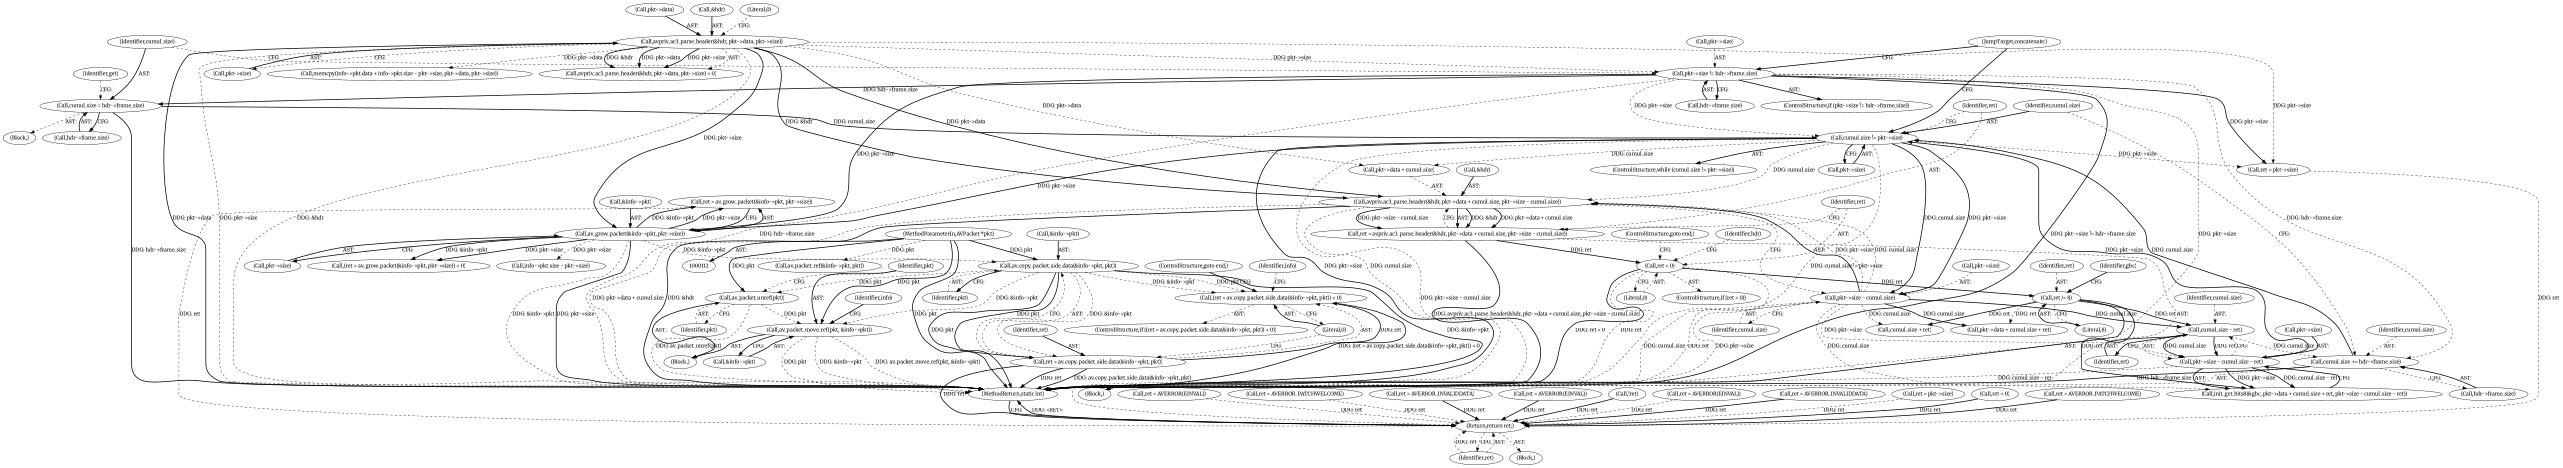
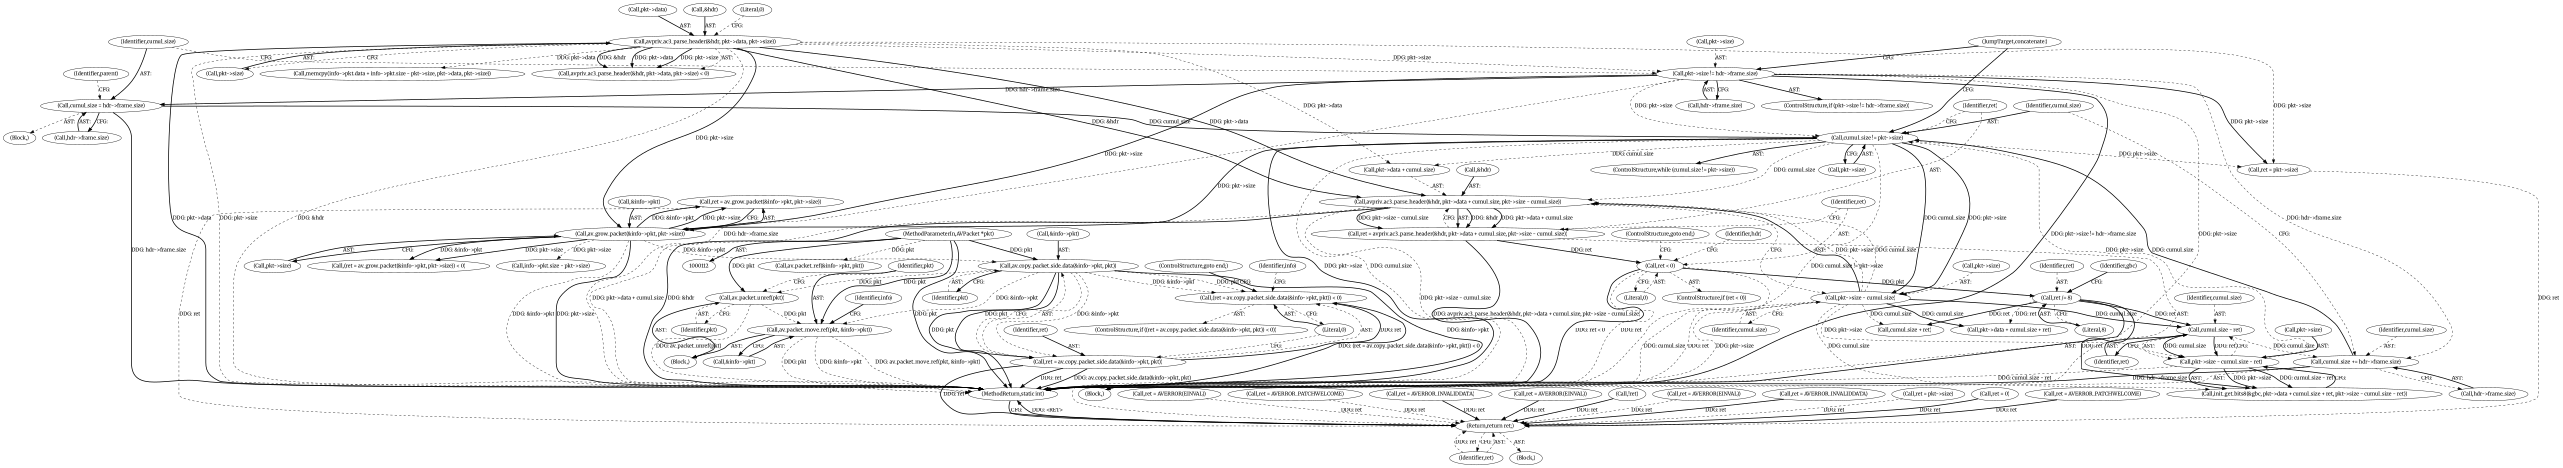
(101, 74) -> (96, 74)
(2124, 254) -> (2125, 254)
(1892, 282) -> (1893, 282)
